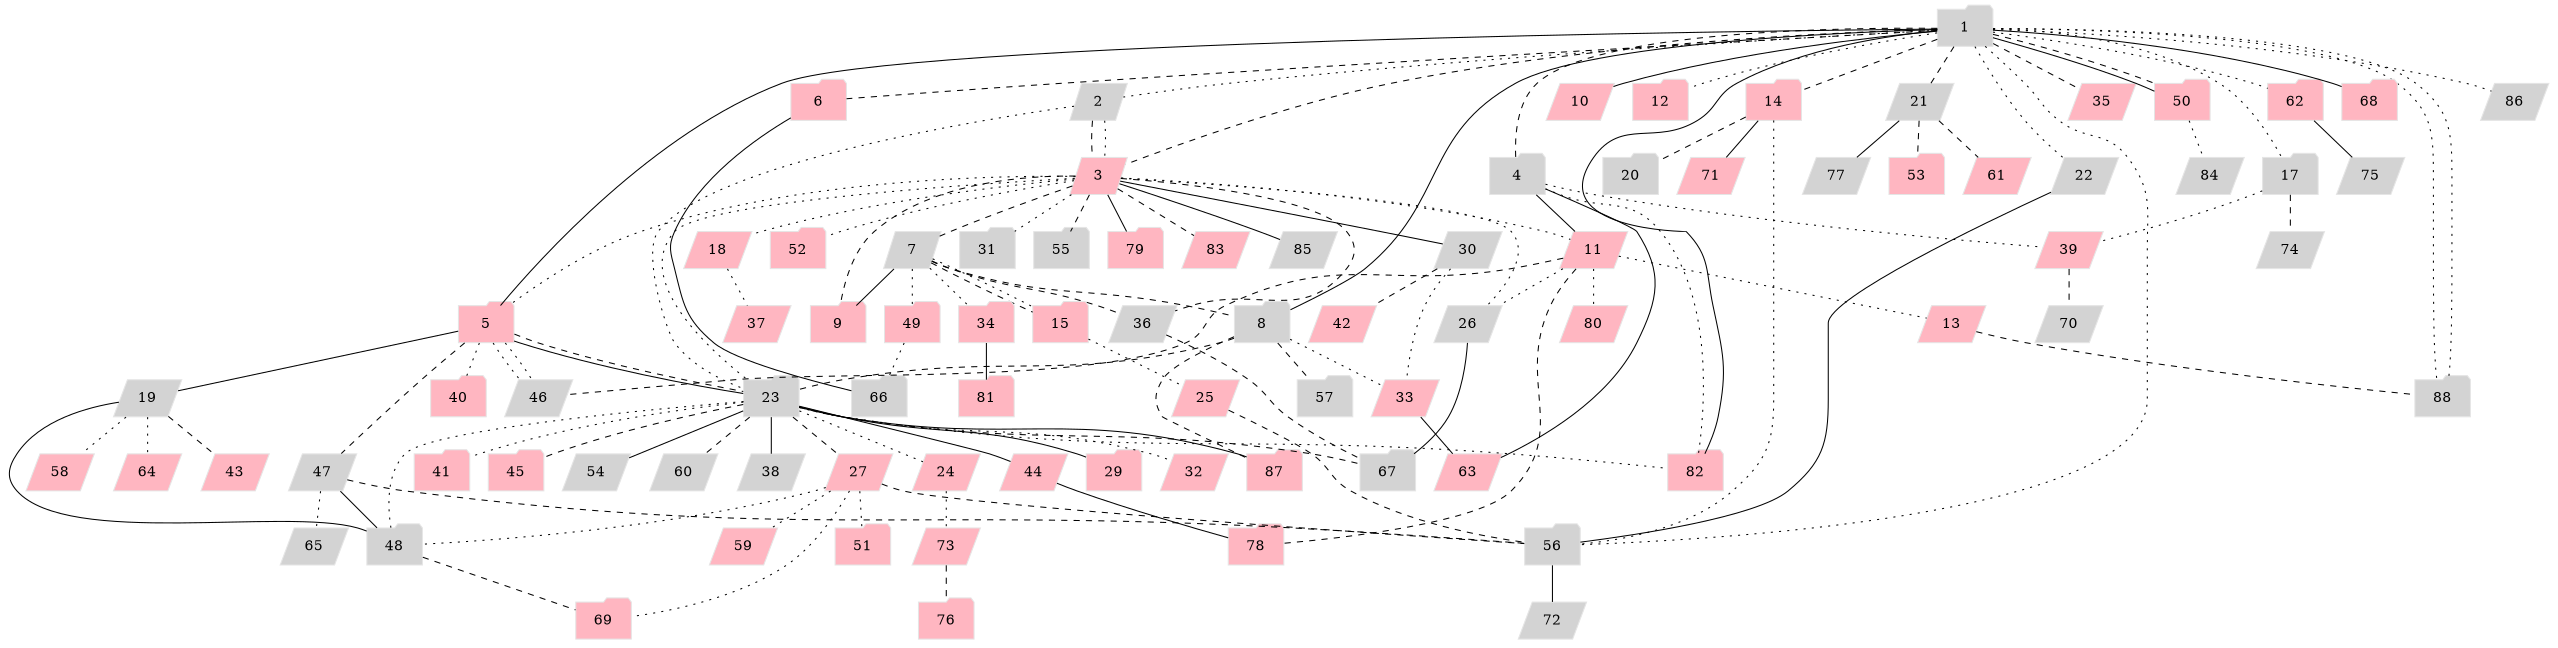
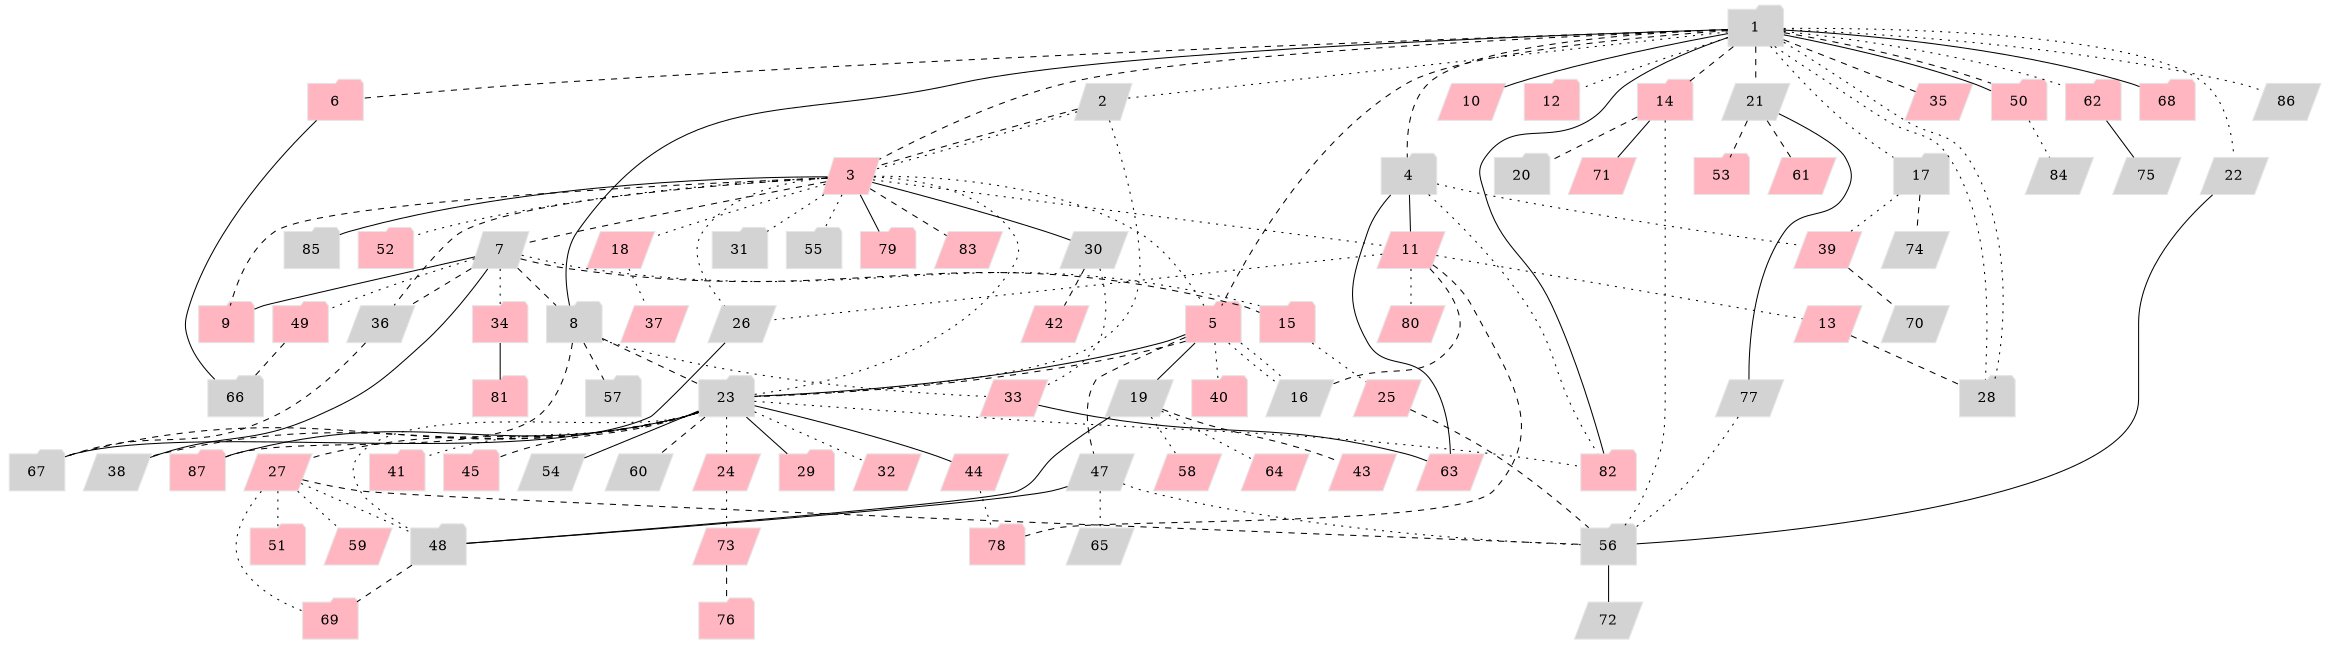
(1178, 47) -> (1422, 77)
(1080, 213) -> (833, 213)
(1303, 250) -> (312, 250)
(896, 361) -> (268, 361)
(539, 398) -> (1300, 398)
(2443, 398) -> (1987, 398)
none -> (342, 404)
(771, 435) -> (287, 435)
(2090, 462) -> (1692, 478)
(1129, 508) -> (986, 510)
(935, 520) -> (1350, 527)
